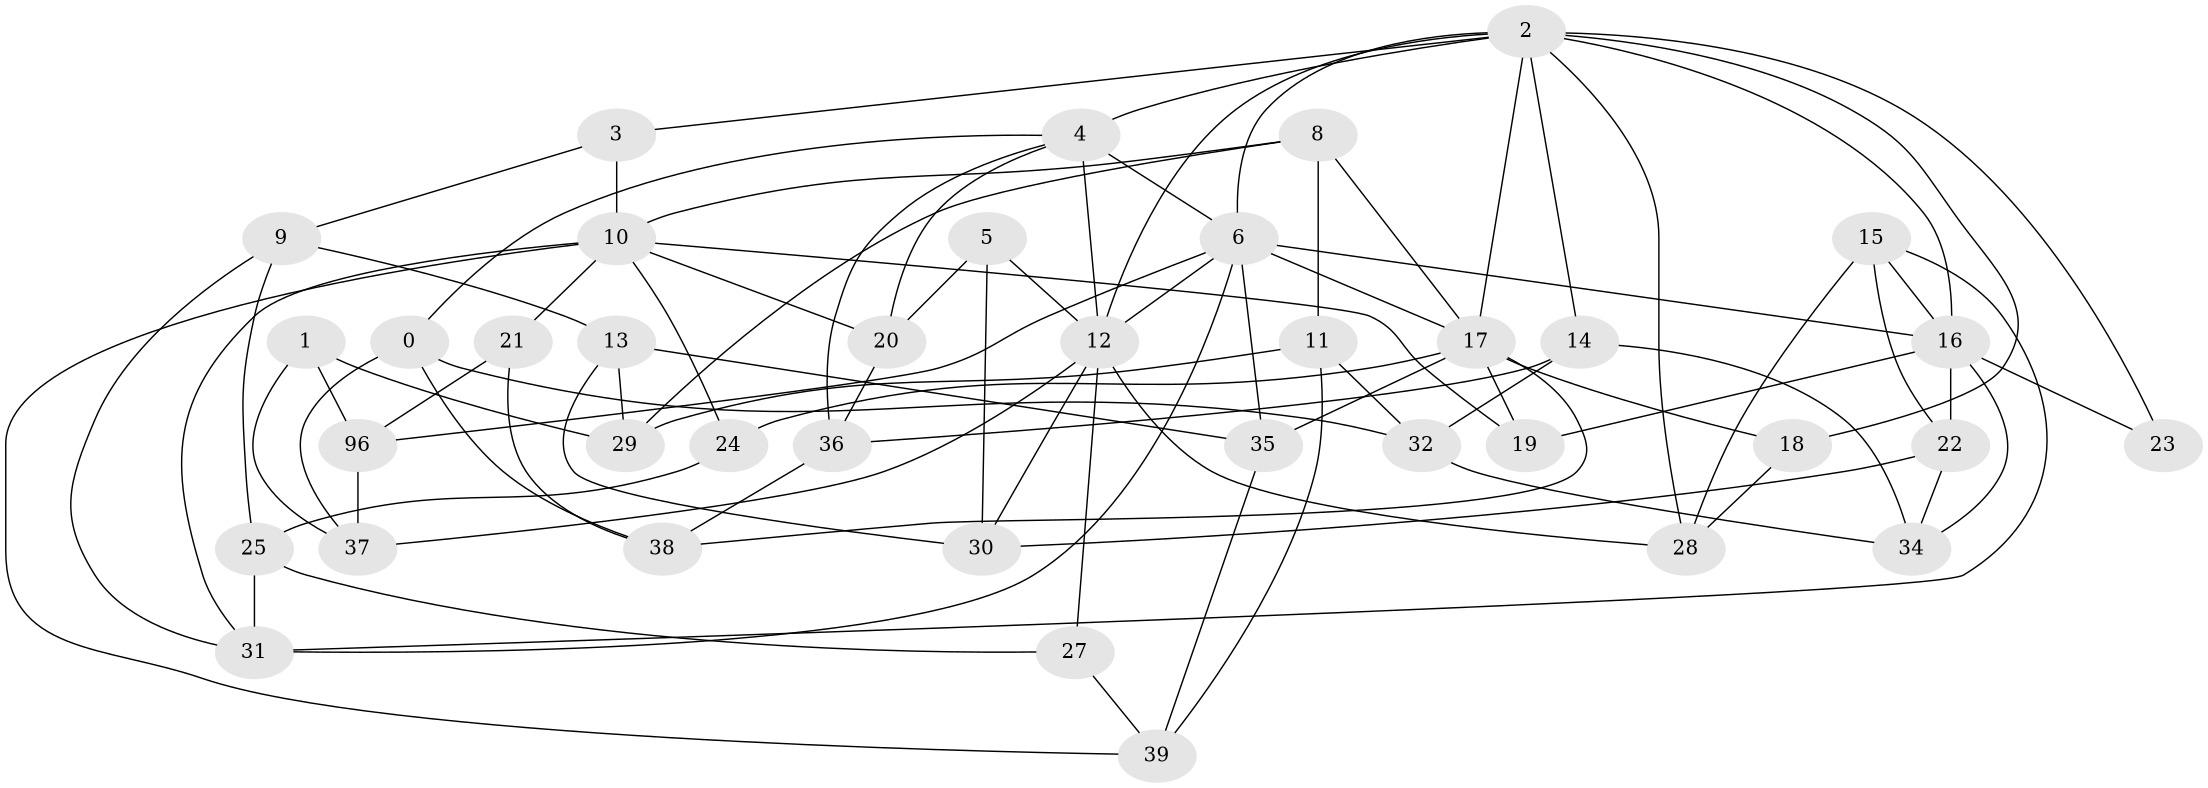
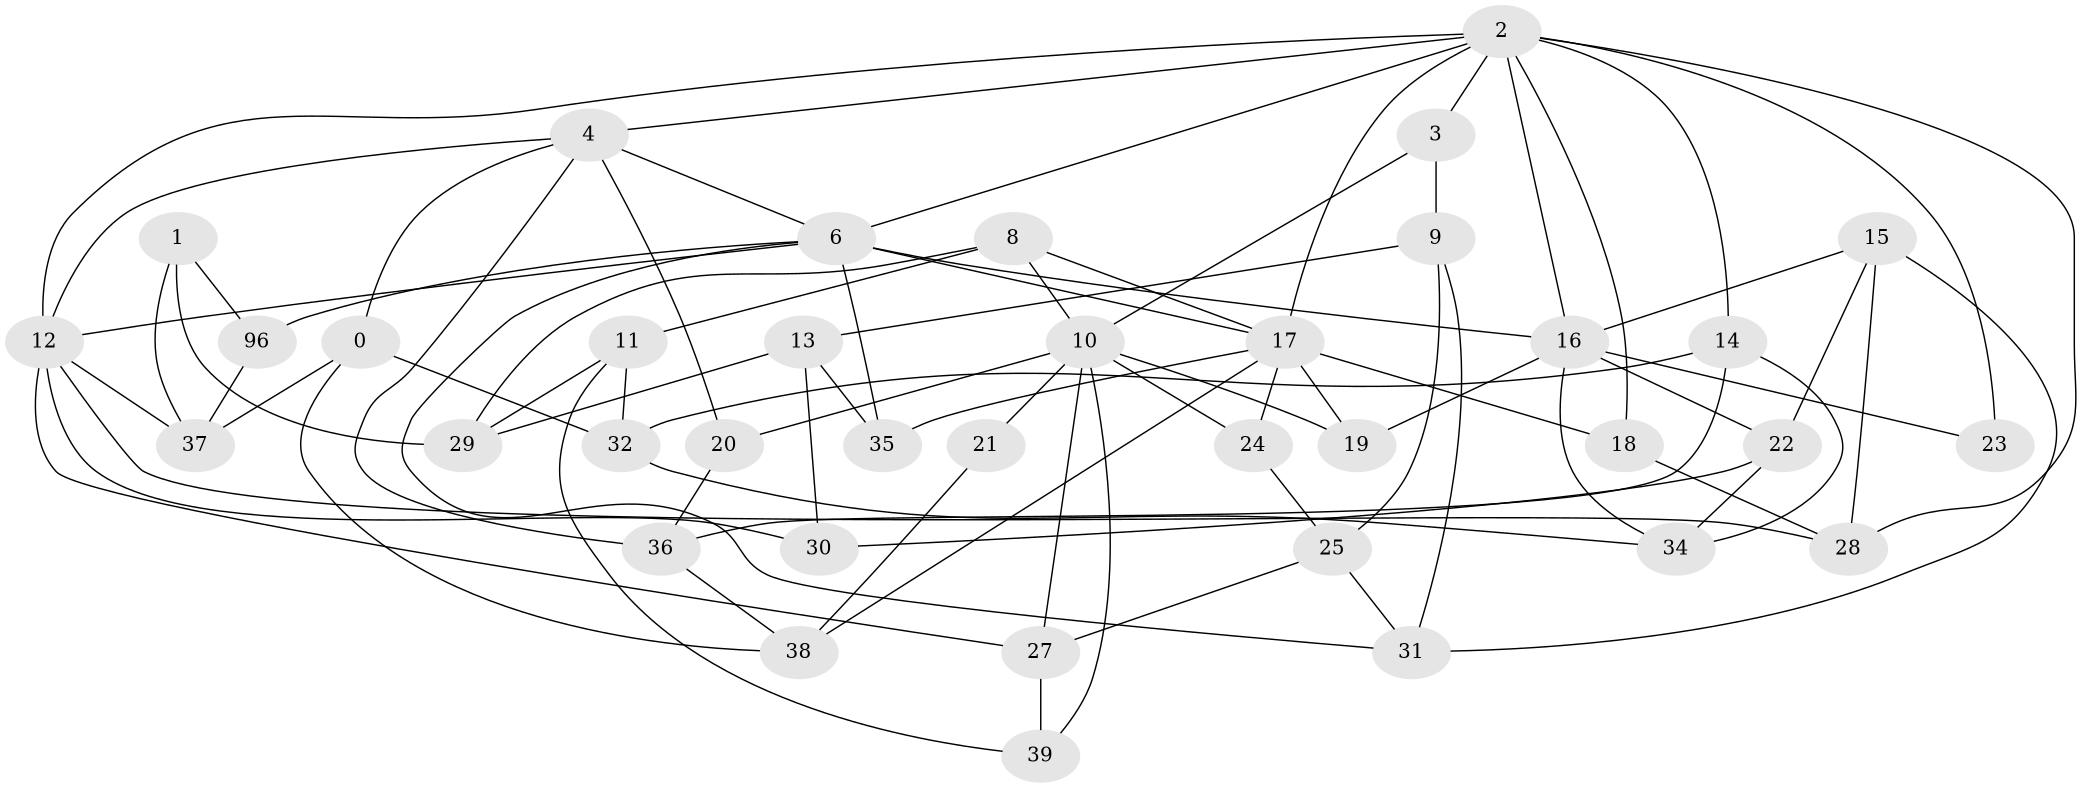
(988, 239) -> none
(239, 333) -> (1063, 498)
(446, 387) -> none
(1210, 601) -> none
